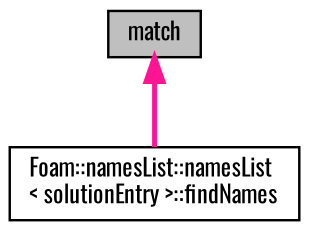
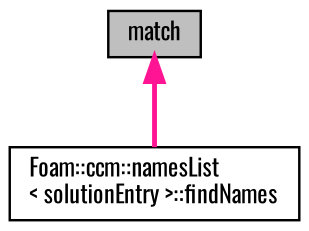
(155, 184) -> (155, 184)
